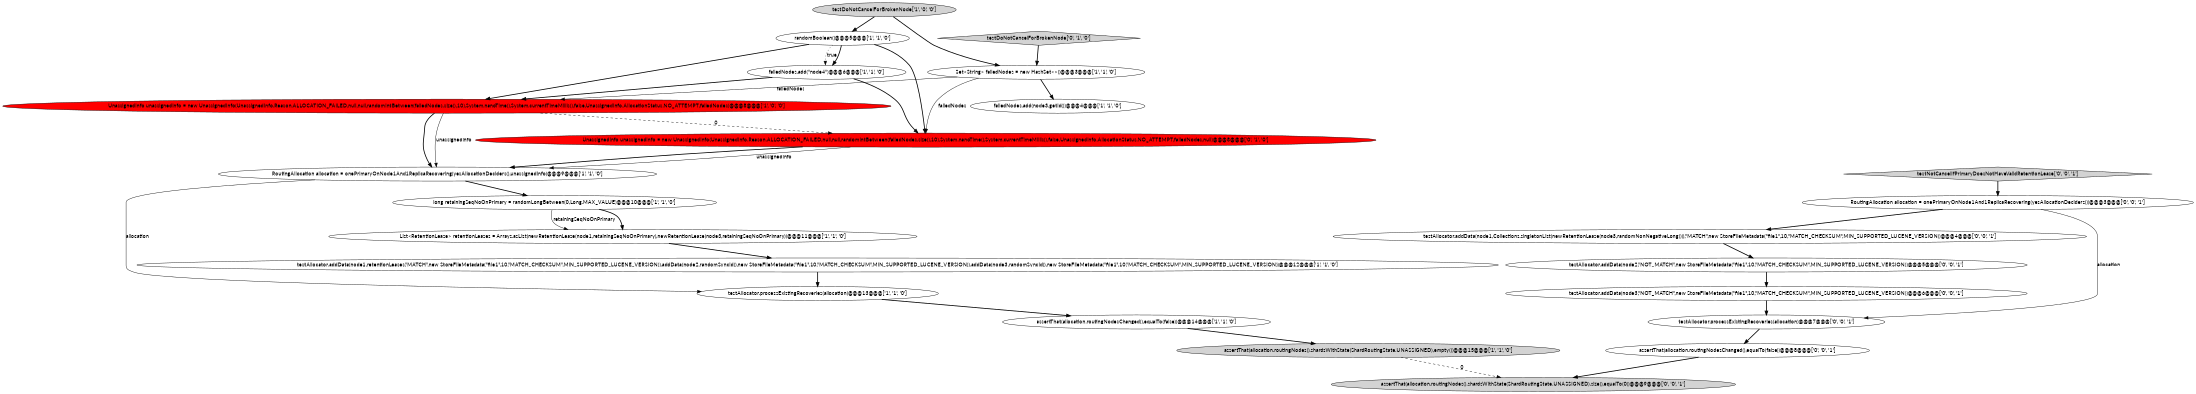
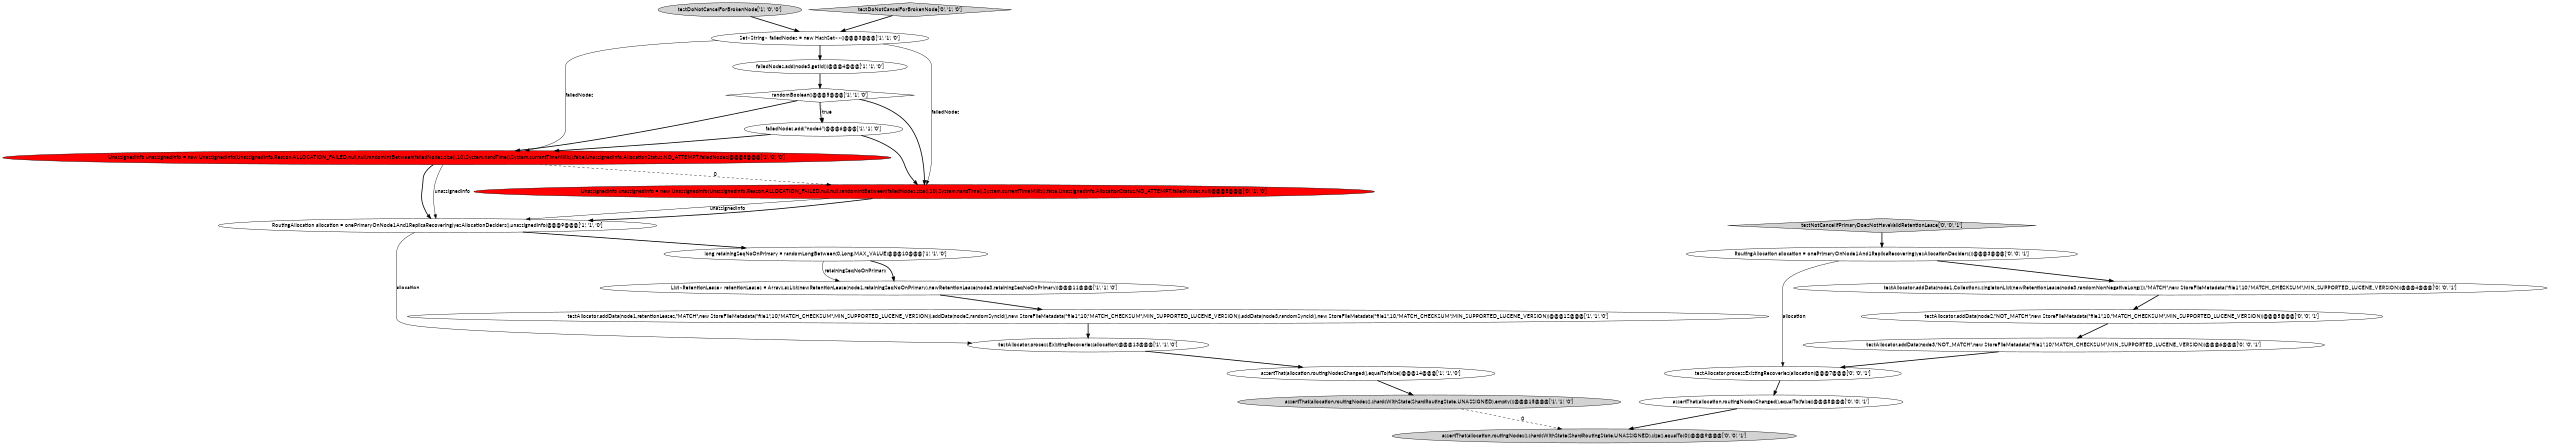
(865, 23) -> (820, 79)
(843, 38) -> (820, 95)
